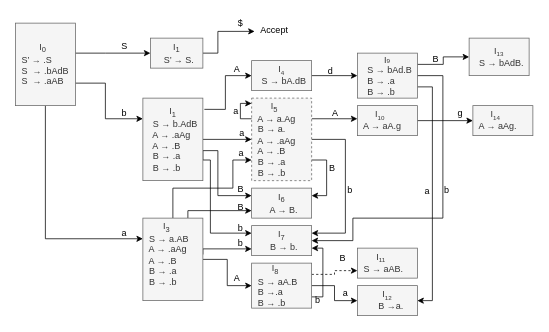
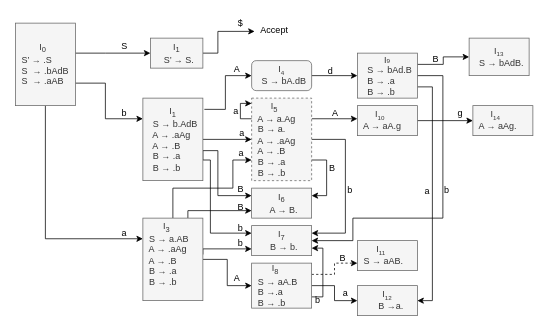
(282, 75) -> (282, 75)
(387, 263) -> (387, 255)
